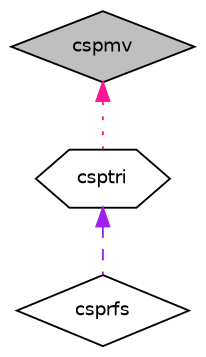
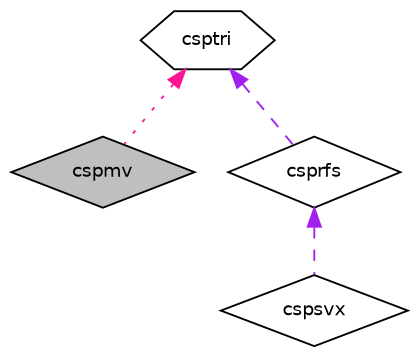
(103, 125) -> (149, 114)
none -> (314, 311)
